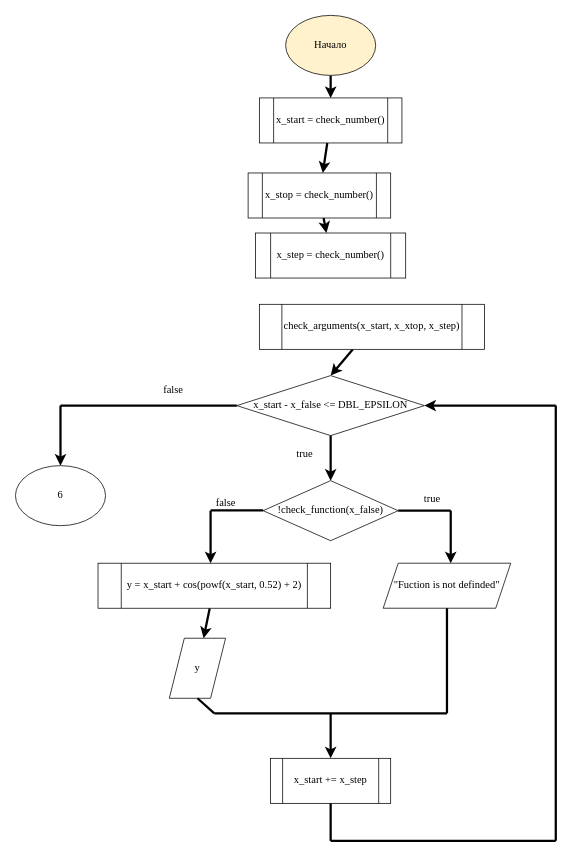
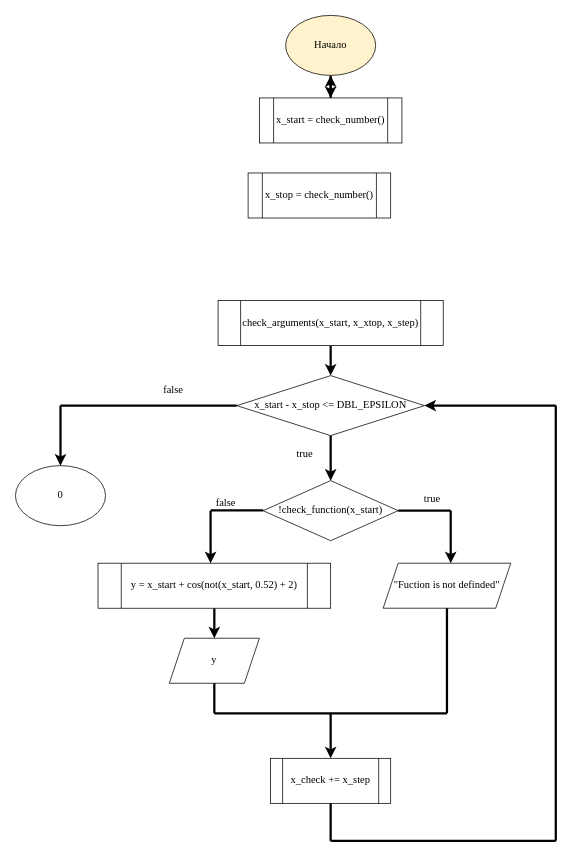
(325, 154) -> (330, 96)
(324, 221) -> none
(330, 255) -> none
(372, 327) -> (330, 323)
(330, 405) -> (330, 405)
(60, 495) -> (60, 495)
(330, 510) -> (330, 510)
(214, 585) -> (214, 585)
(197, 668) -> (214, 660)
(330, 780) -> (330, 780)
